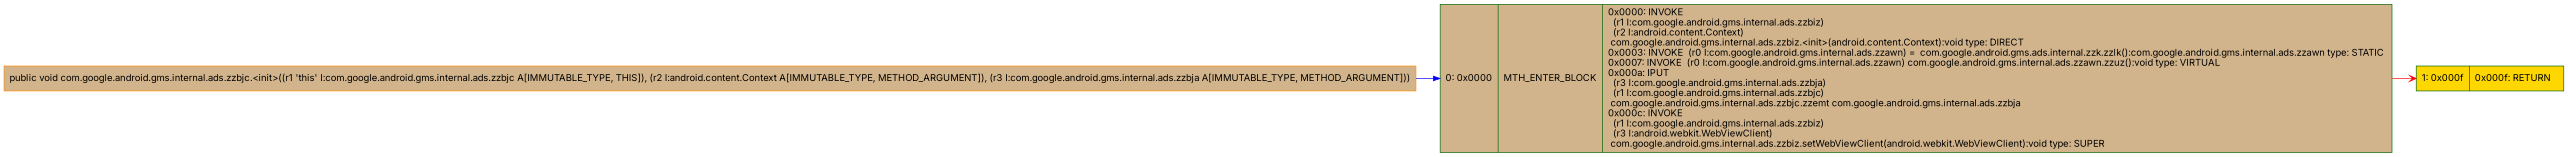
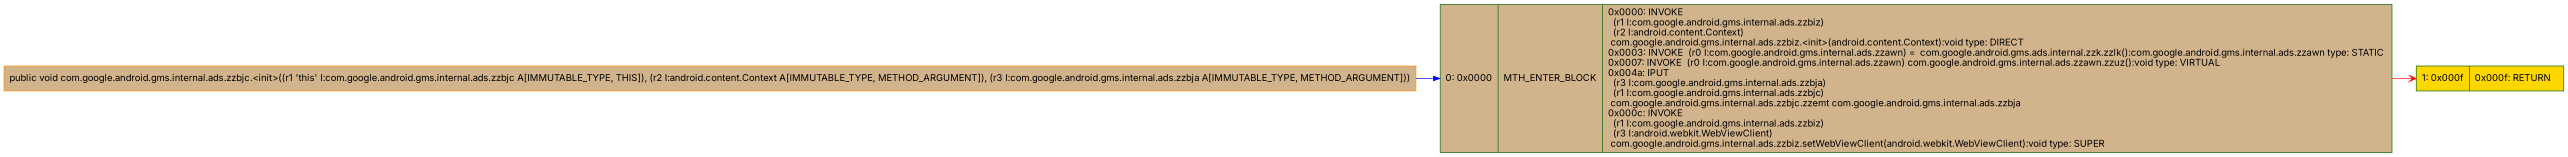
(1641, 73) -> (1641, 73)
